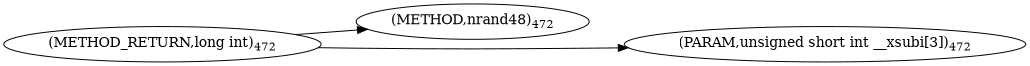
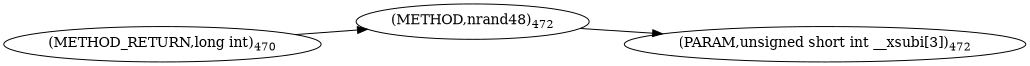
(265, 43) -> (265, 43)
(468, 49) -> (616, 31)
